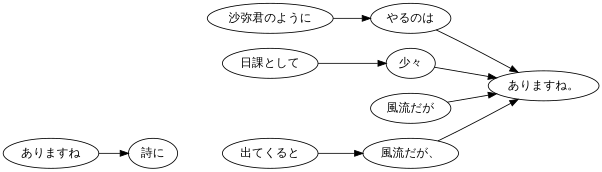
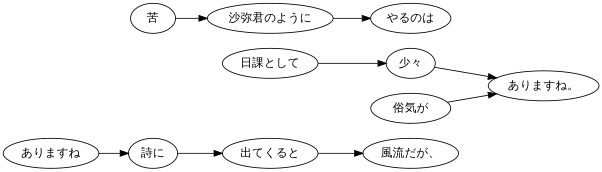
none -> (153, 18)
(474, 49) -> none
(411, 108) -> (411, 108)
(475, 123) -> none
none -> (196, 153)
